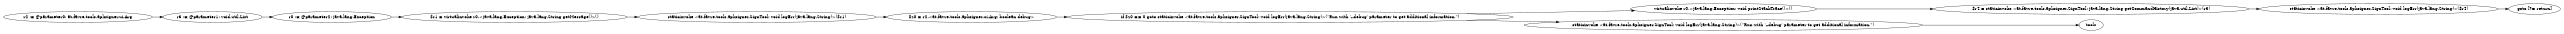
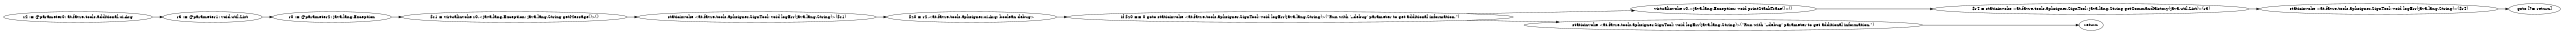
(78, 17) -> (78, 17)
(2091, 25) -> (2091, 25)
